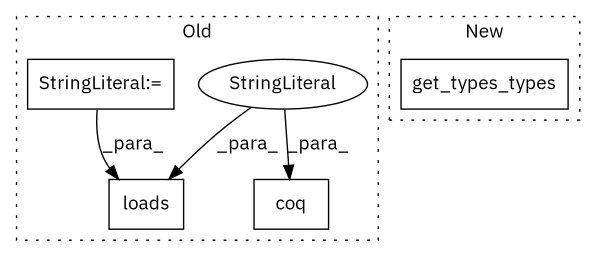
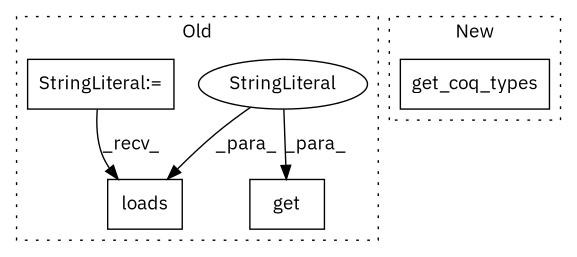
(485, 84) -> (475, 84)
(134, 144) -> (132, 144)
(291, 204) -> (287, 204)
